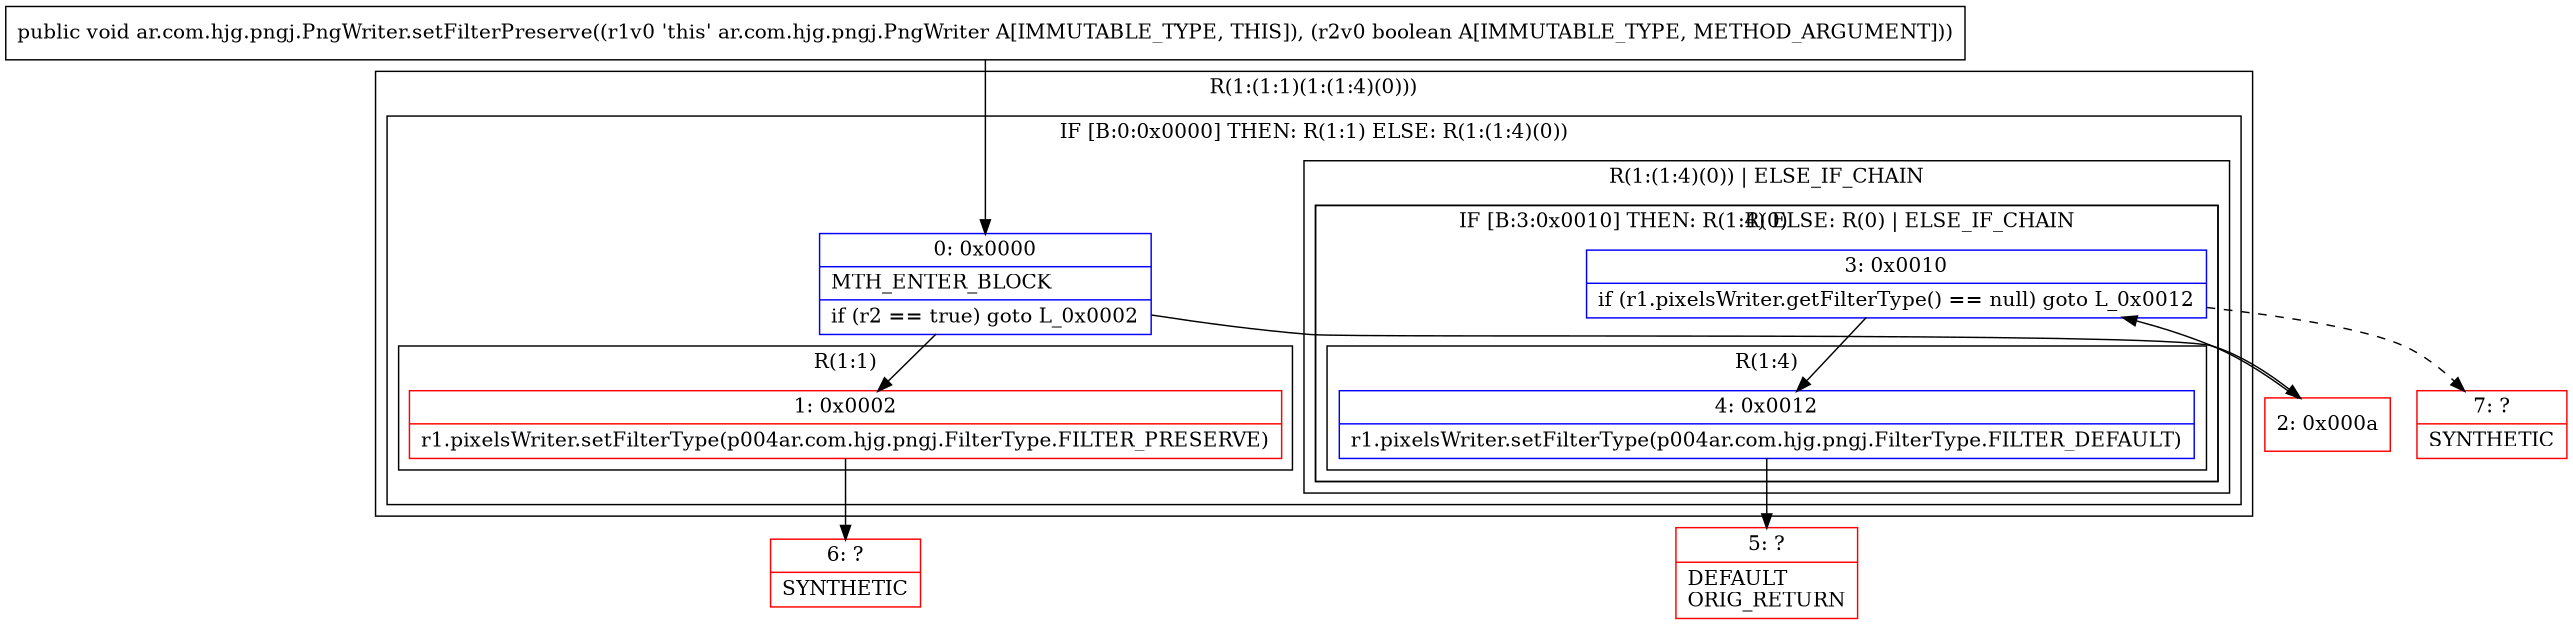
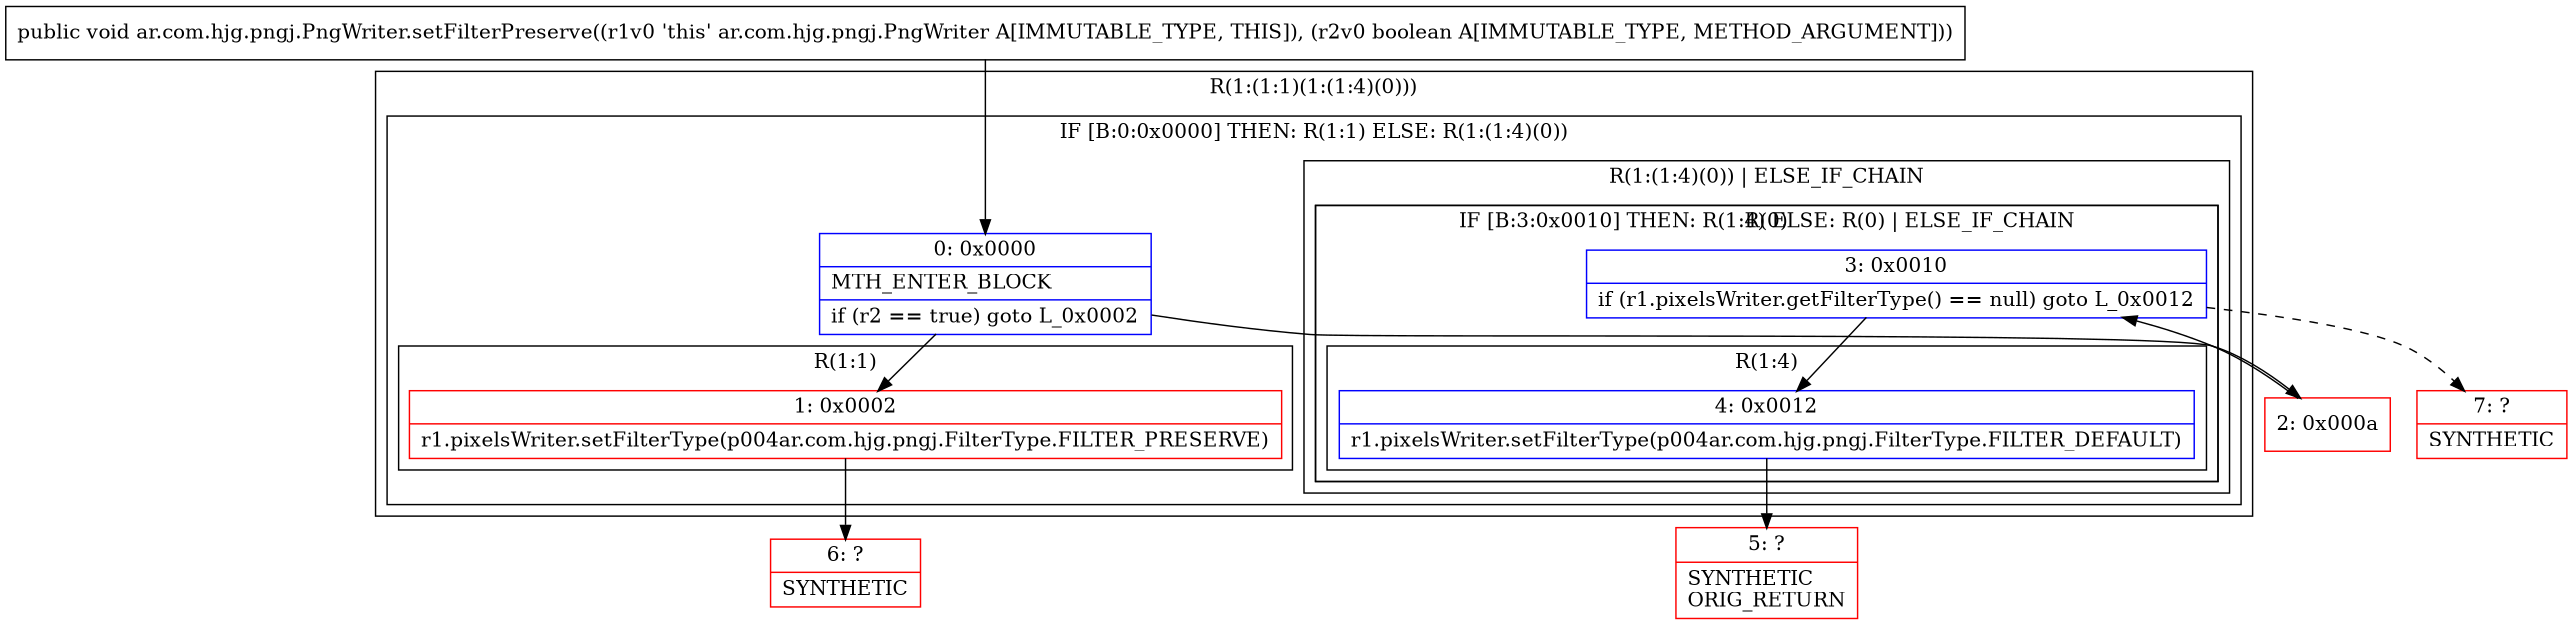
(1738, 579) -> (1751, 579)
